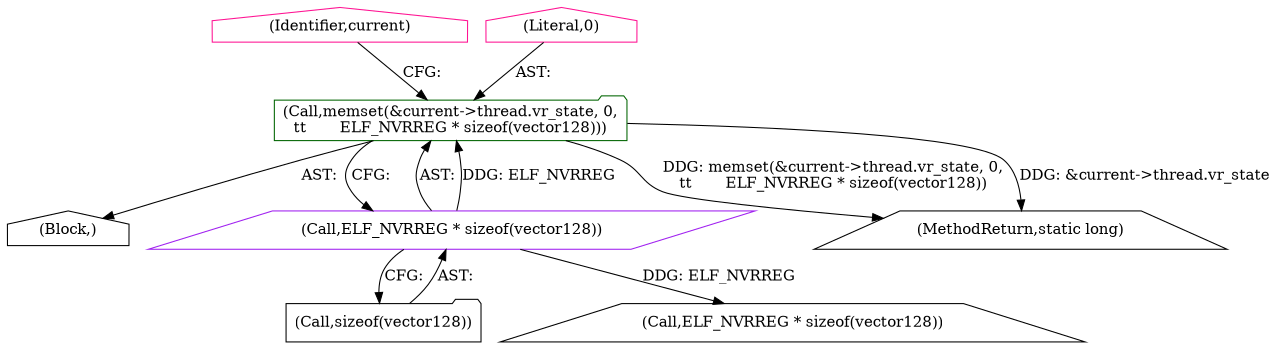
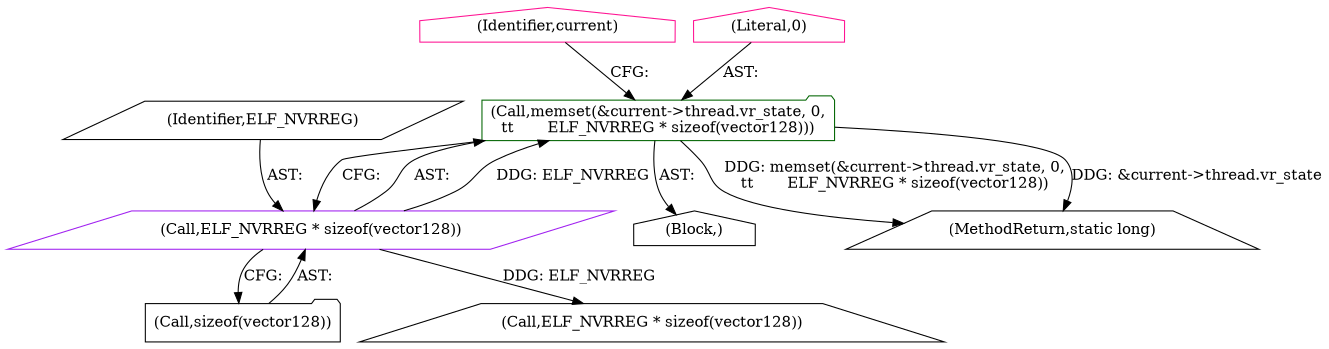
none -> (263, 120)
